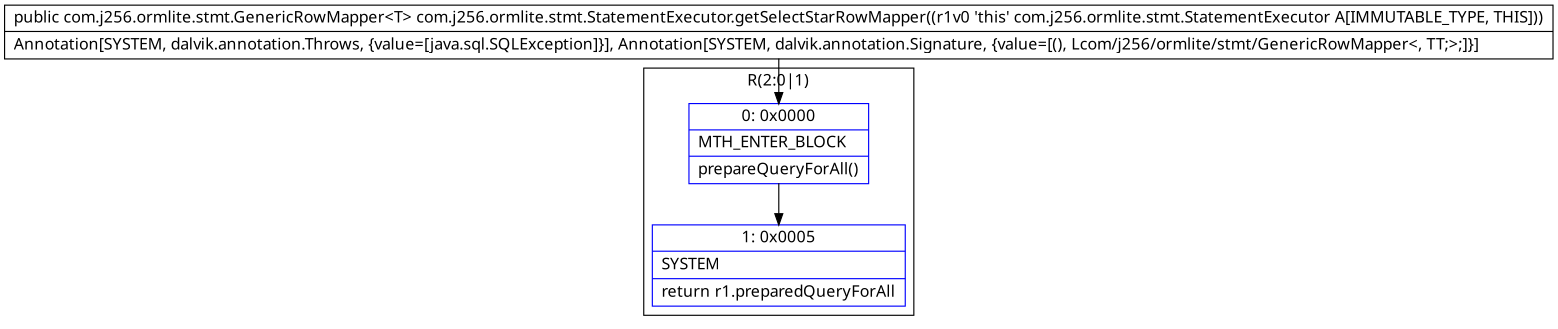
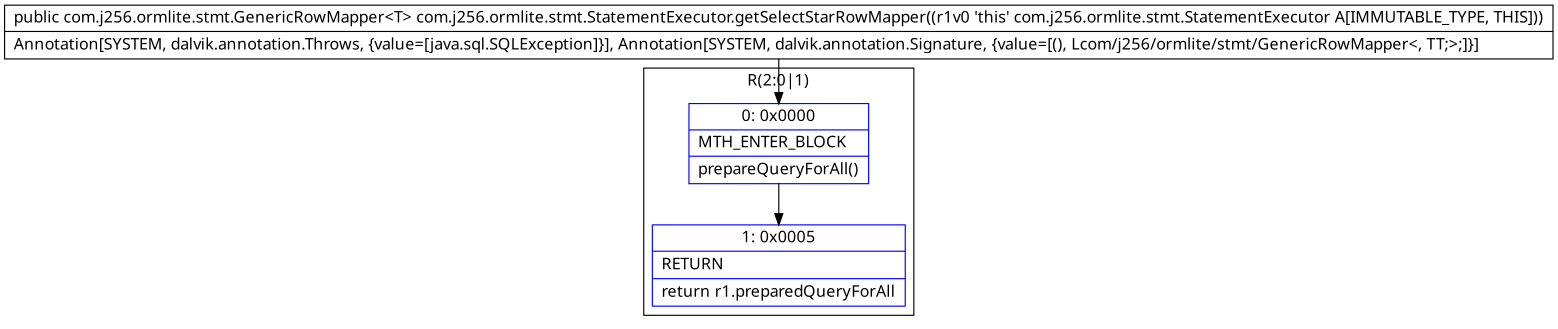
(691, 264) -> (693, 264)
